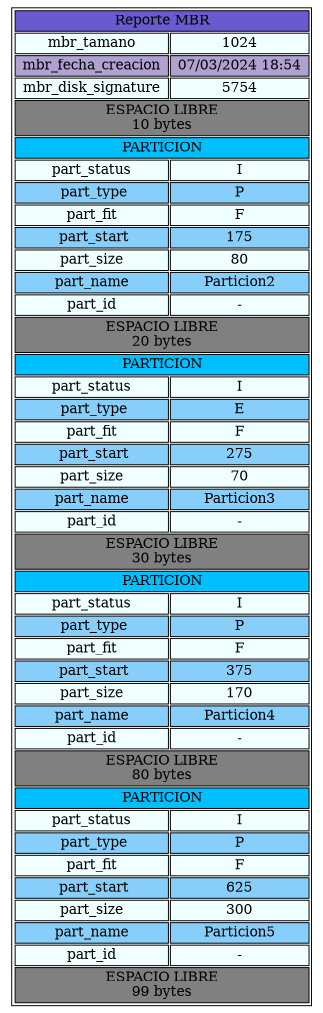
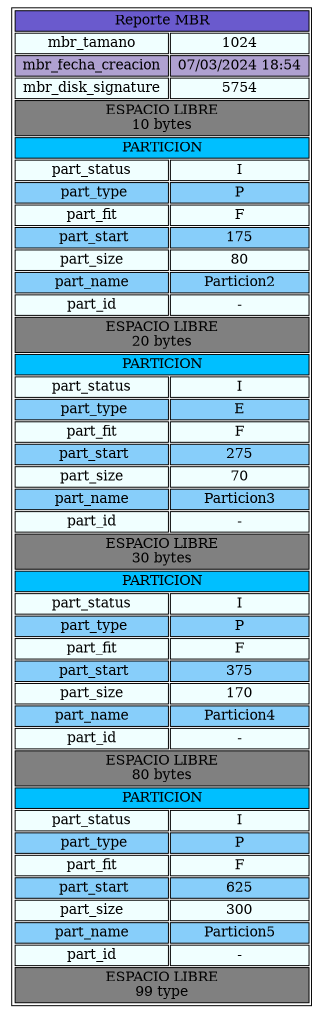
(162, 992) -> (162, 992)
